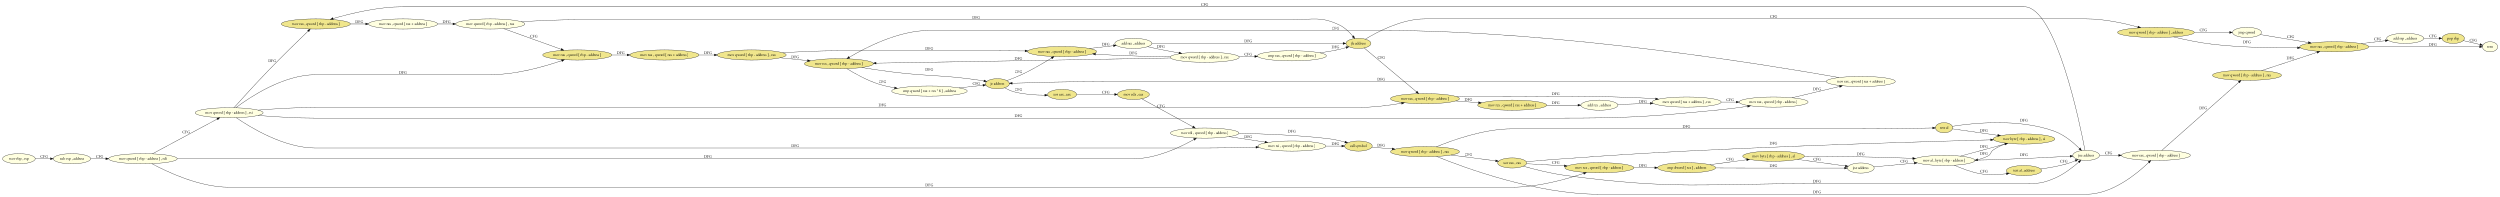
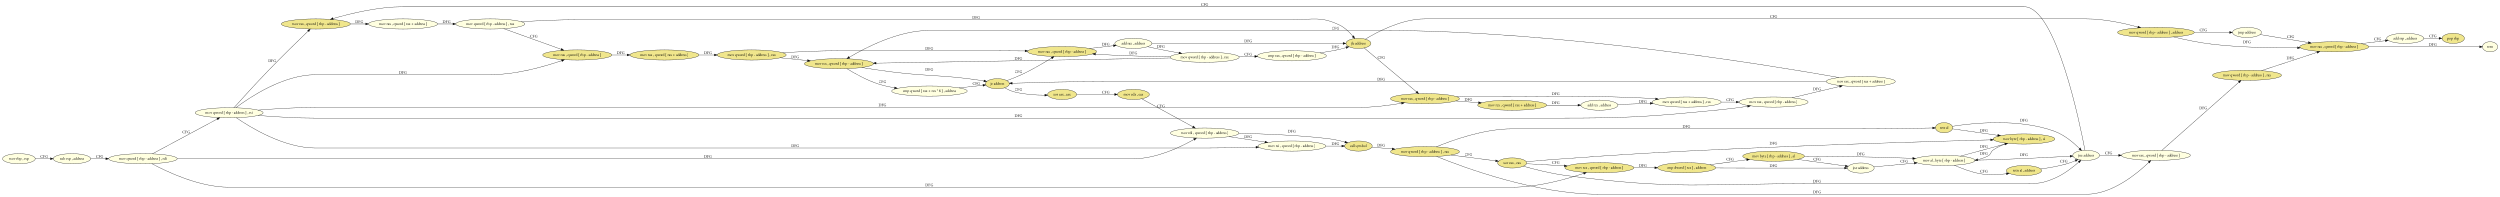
(2247, 32) -> (2247, 32)
(2472, 43) -> none
(2024, 171) -> (2024, 171)
